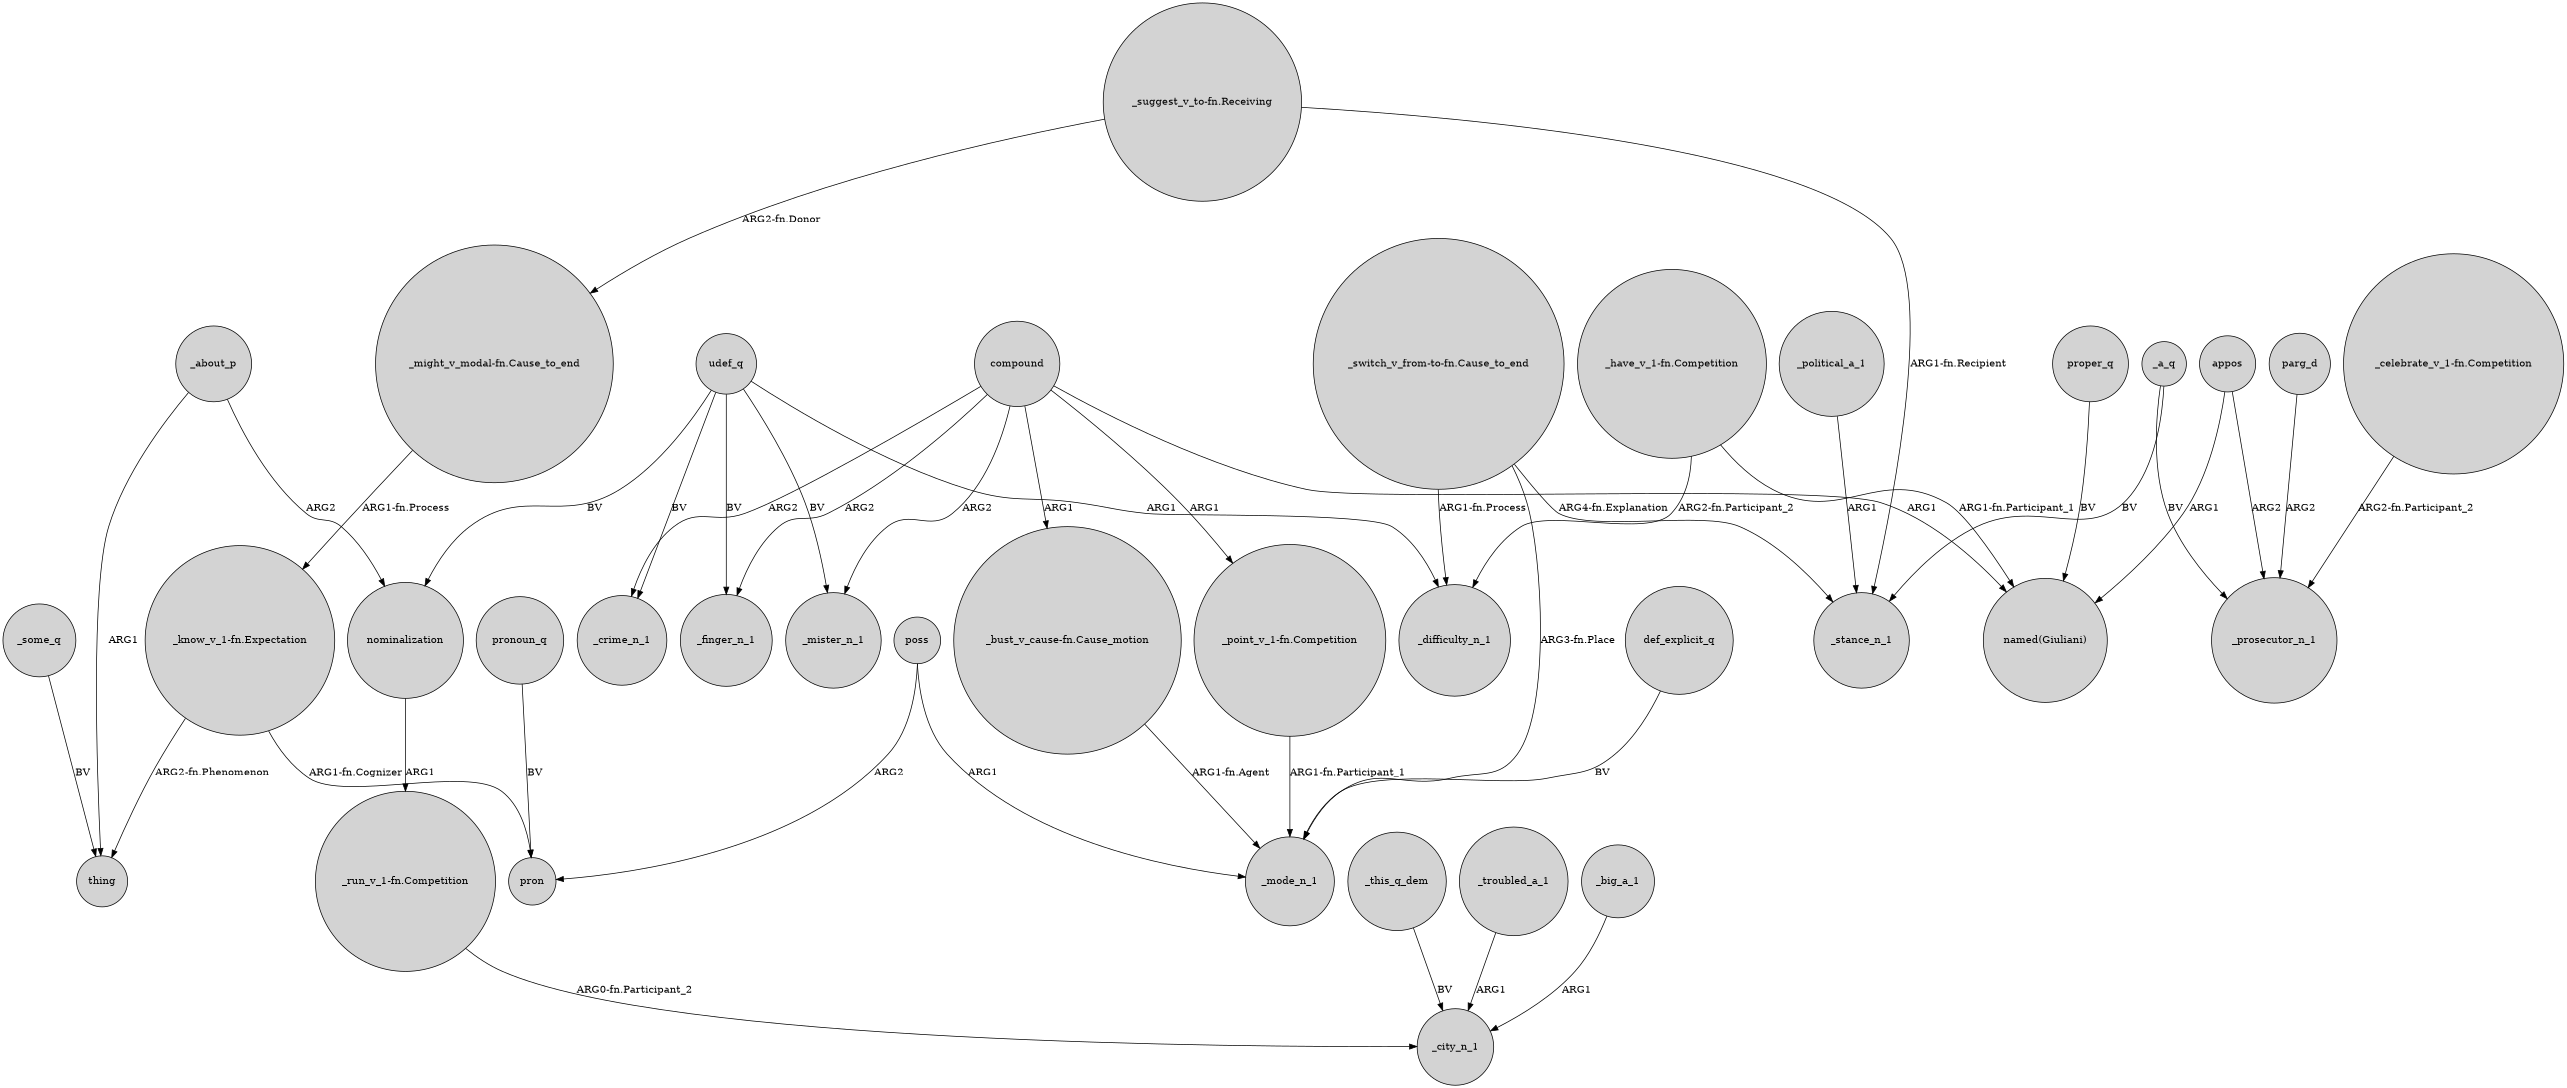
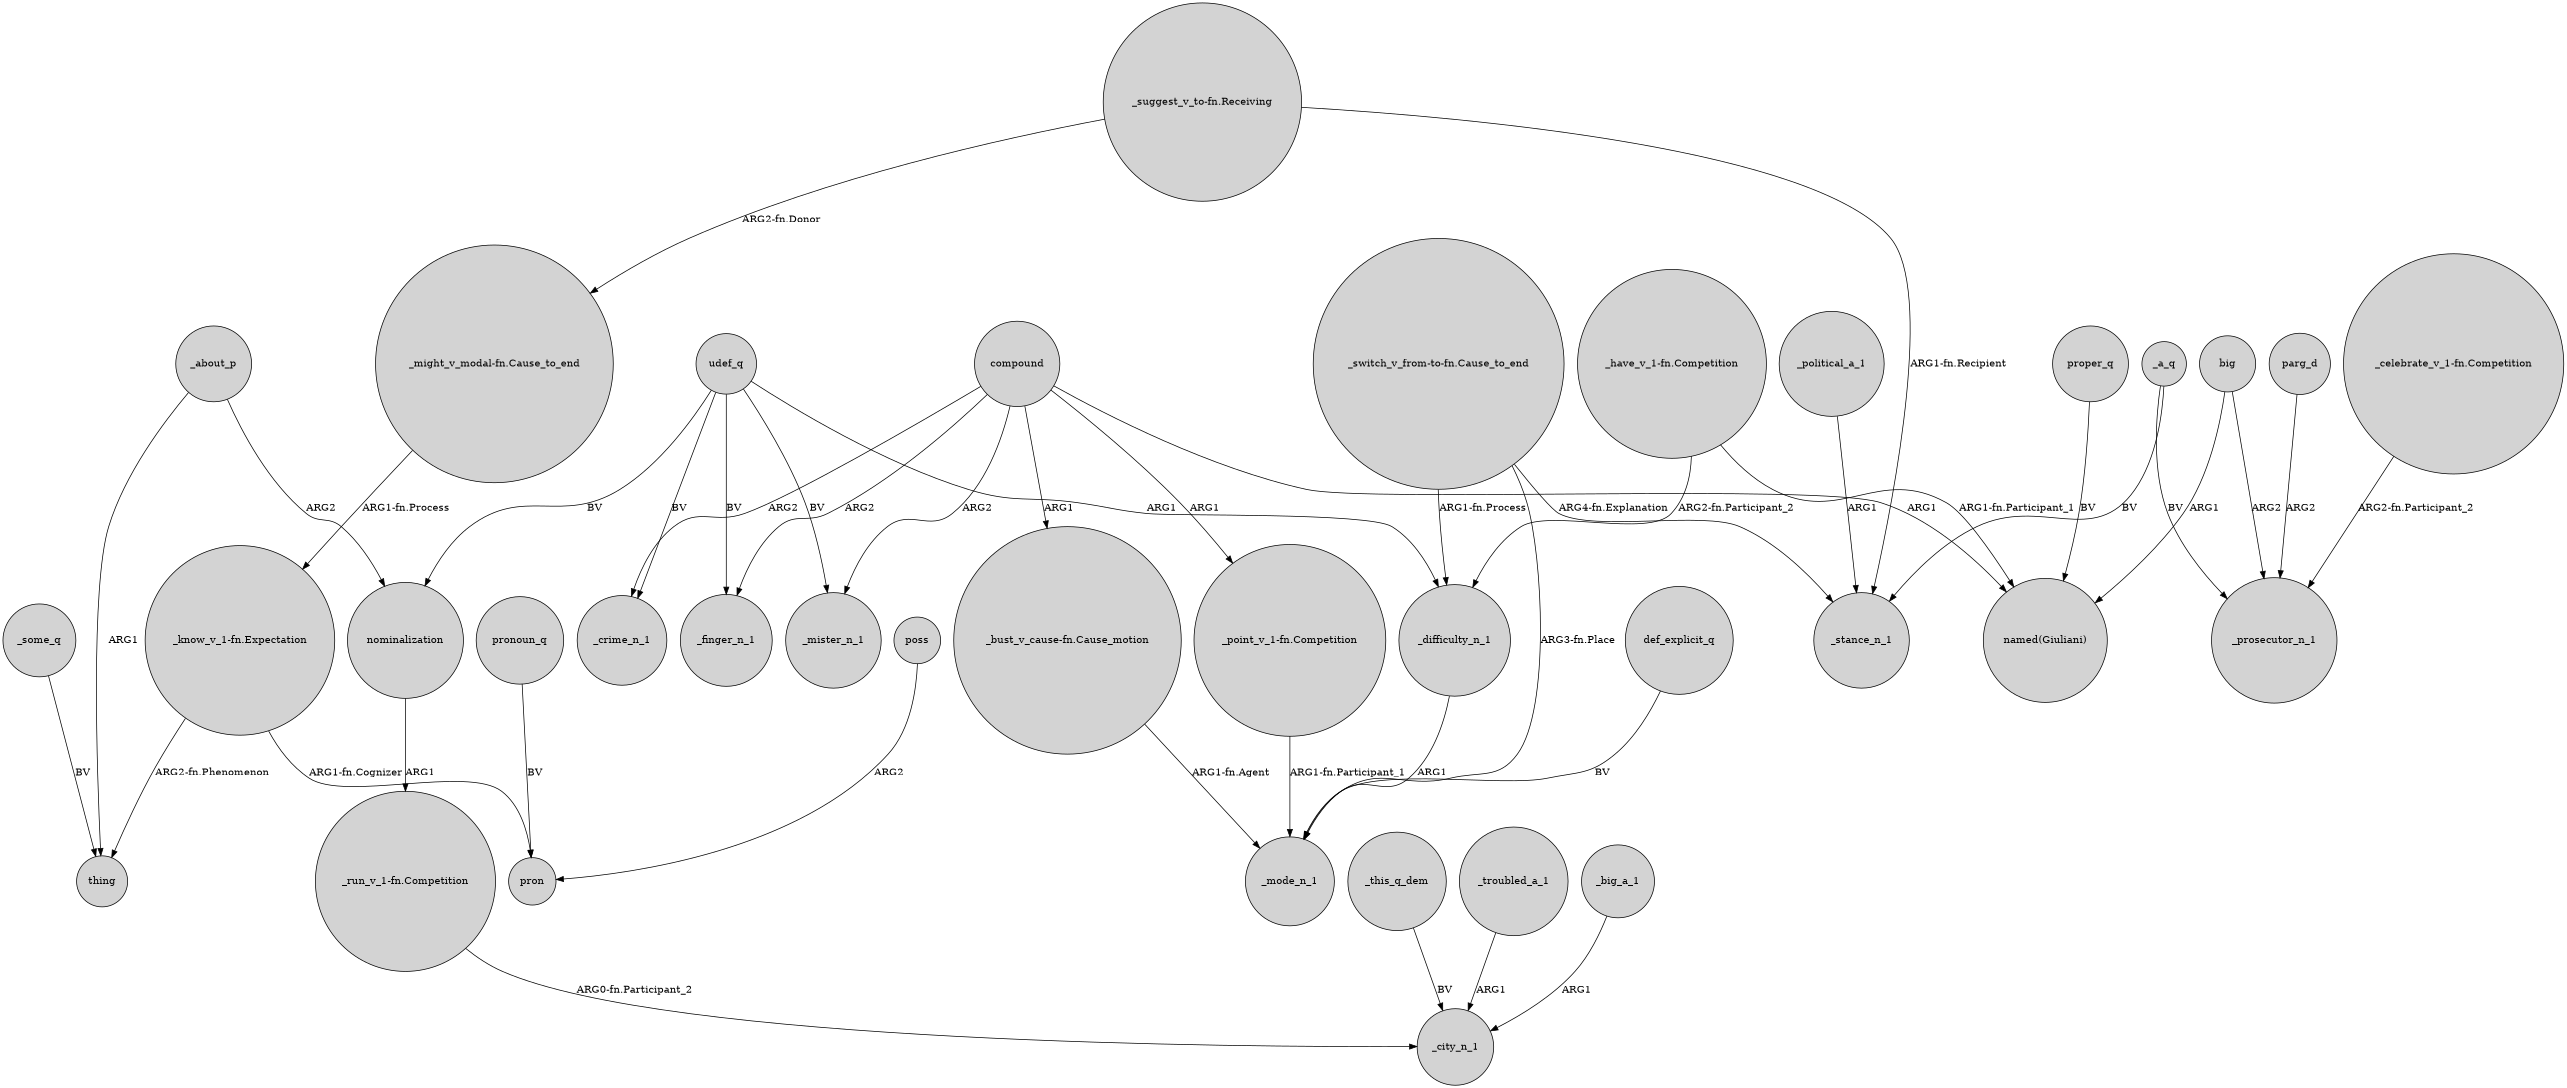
(2228, 364) -> (2228, 364)
(1038, 820) -> (1395, 785)
